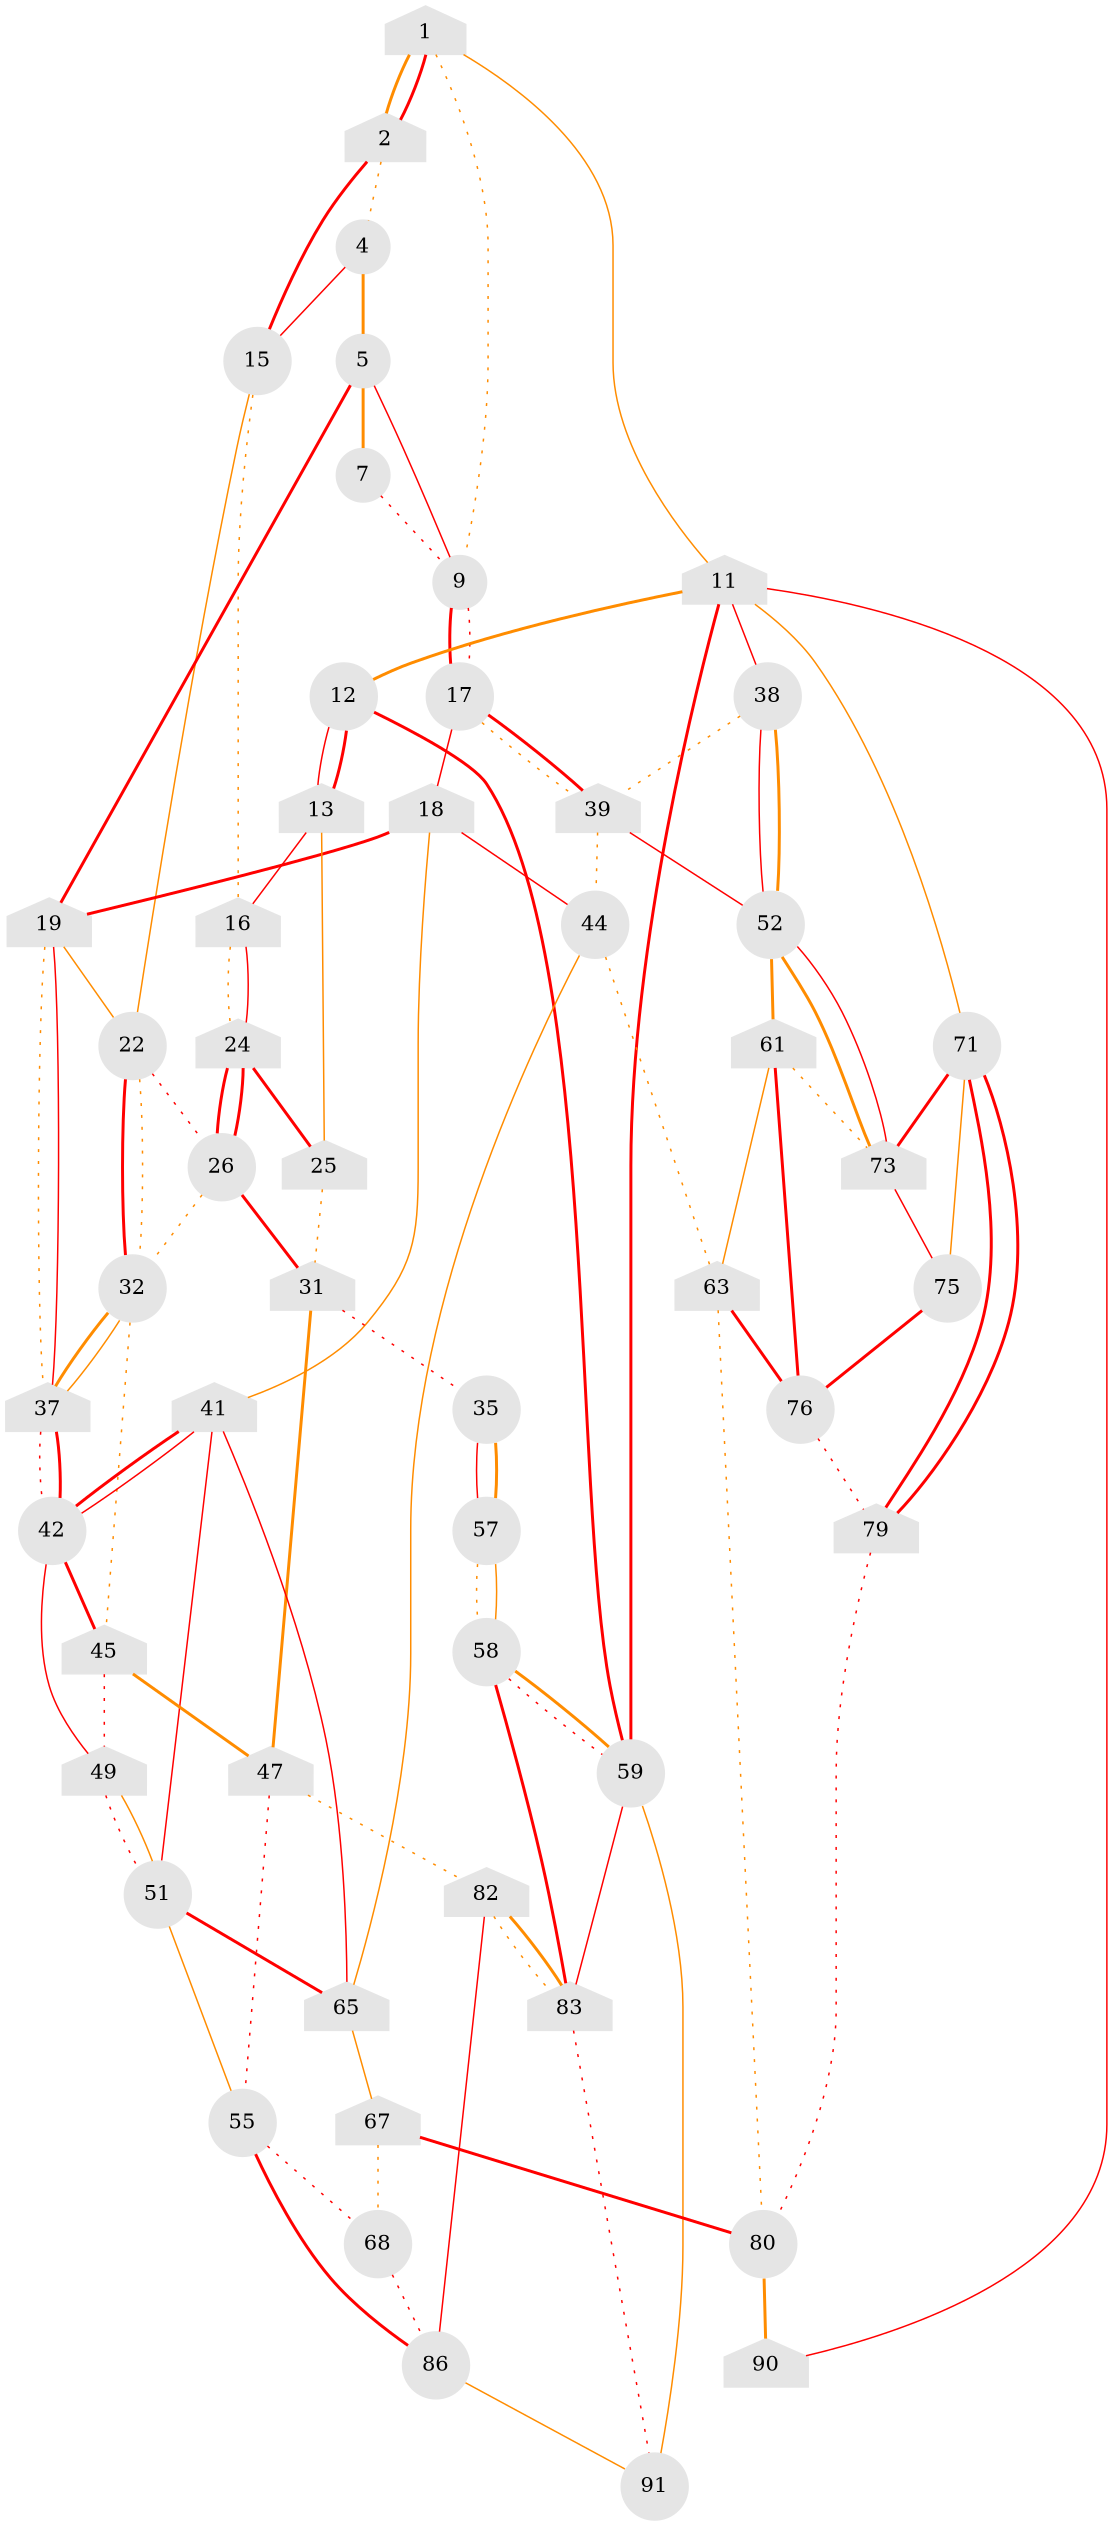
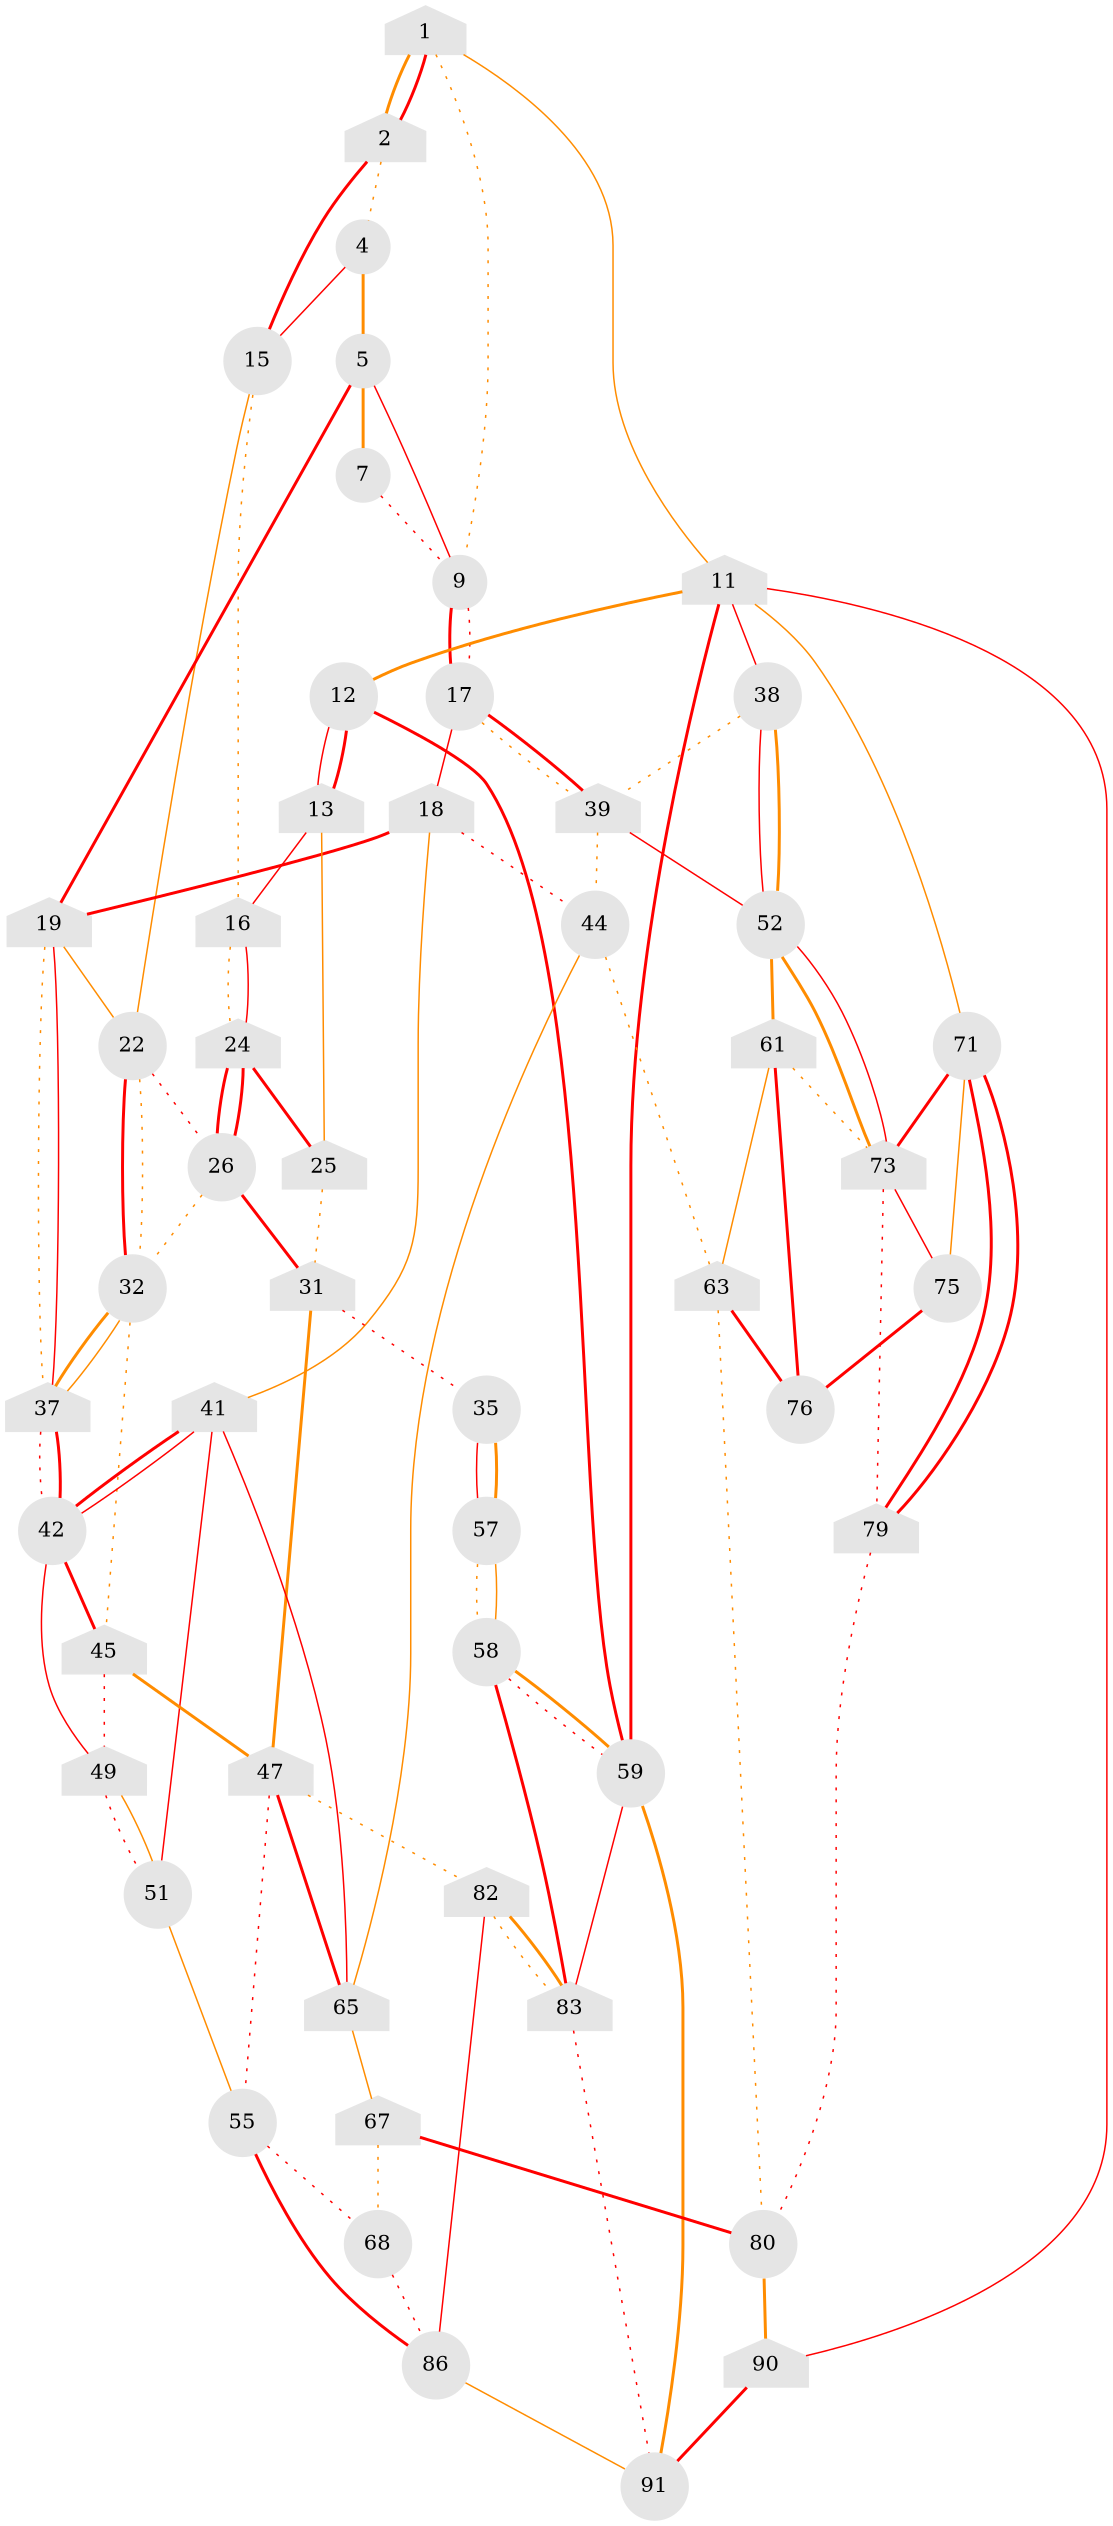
(512, 867) -> (512, 867)
(841, 1474) -> (880, 1331)
(248, 1949) -> (308, 1890)
(683, 2128) -> (683, 2128)
none -> (712, 2424)
